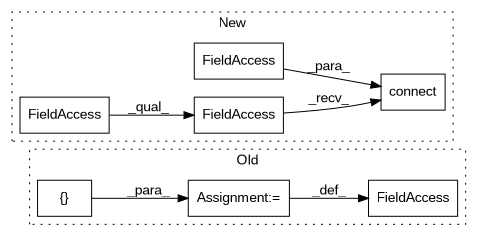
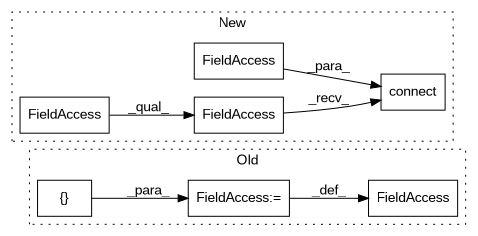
(239, 198) -> (239, 198)
